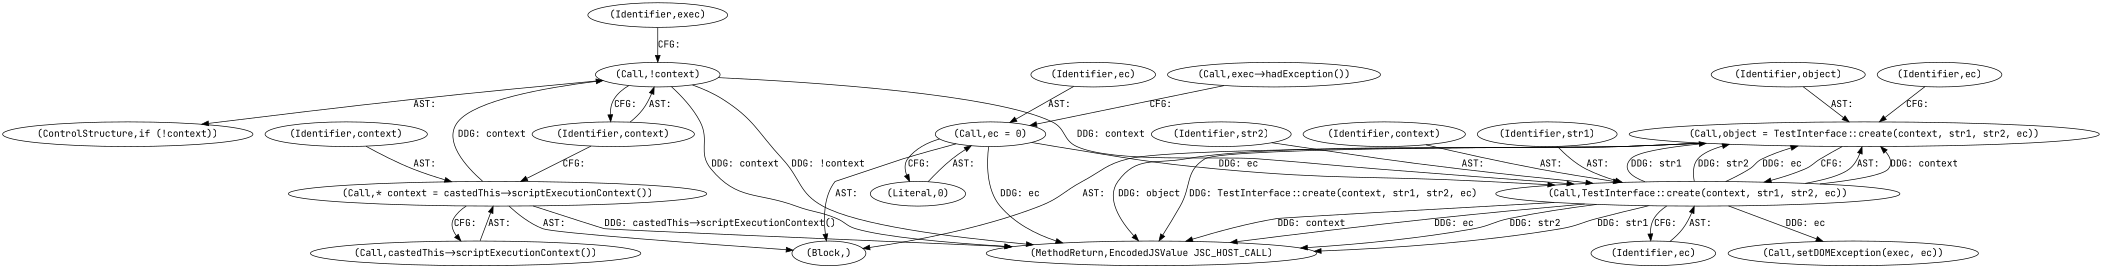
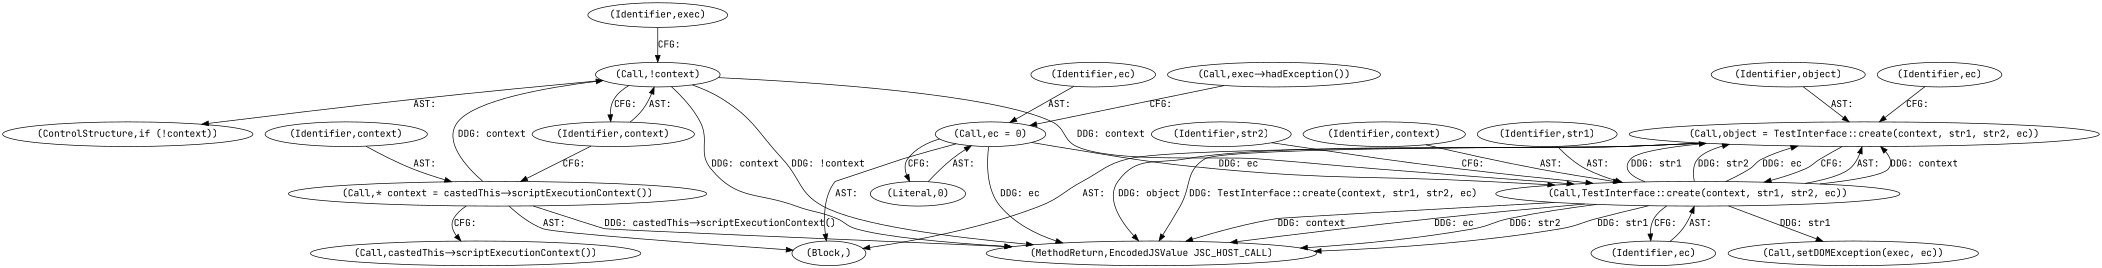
(1476, 164) -> (1476, 164)
(1805, 224) -> (1805, 224)
(485, 227) -> none
